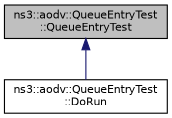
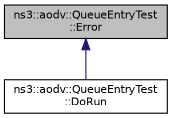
(86, 22) -> (86, 22)
